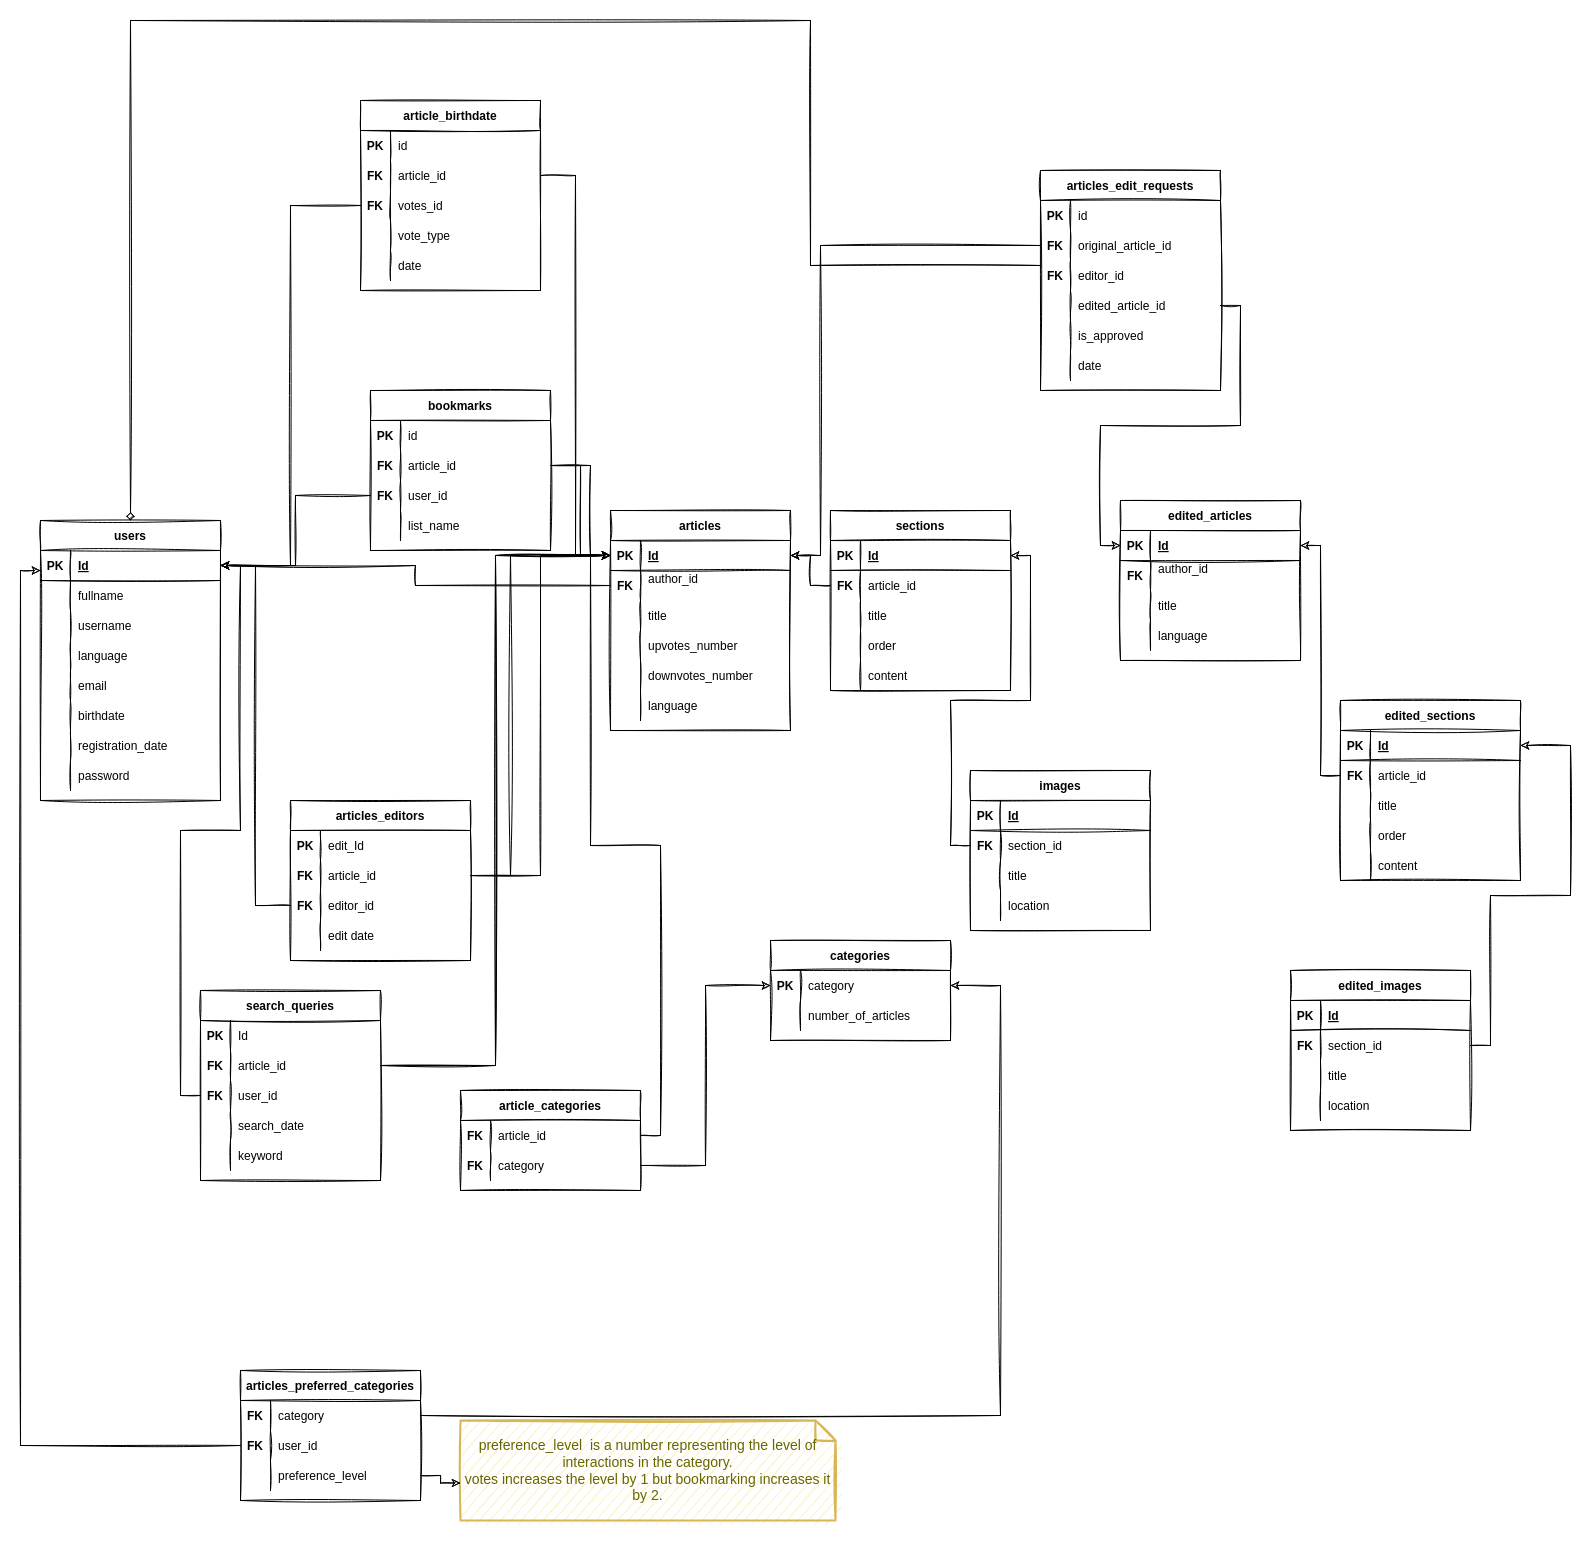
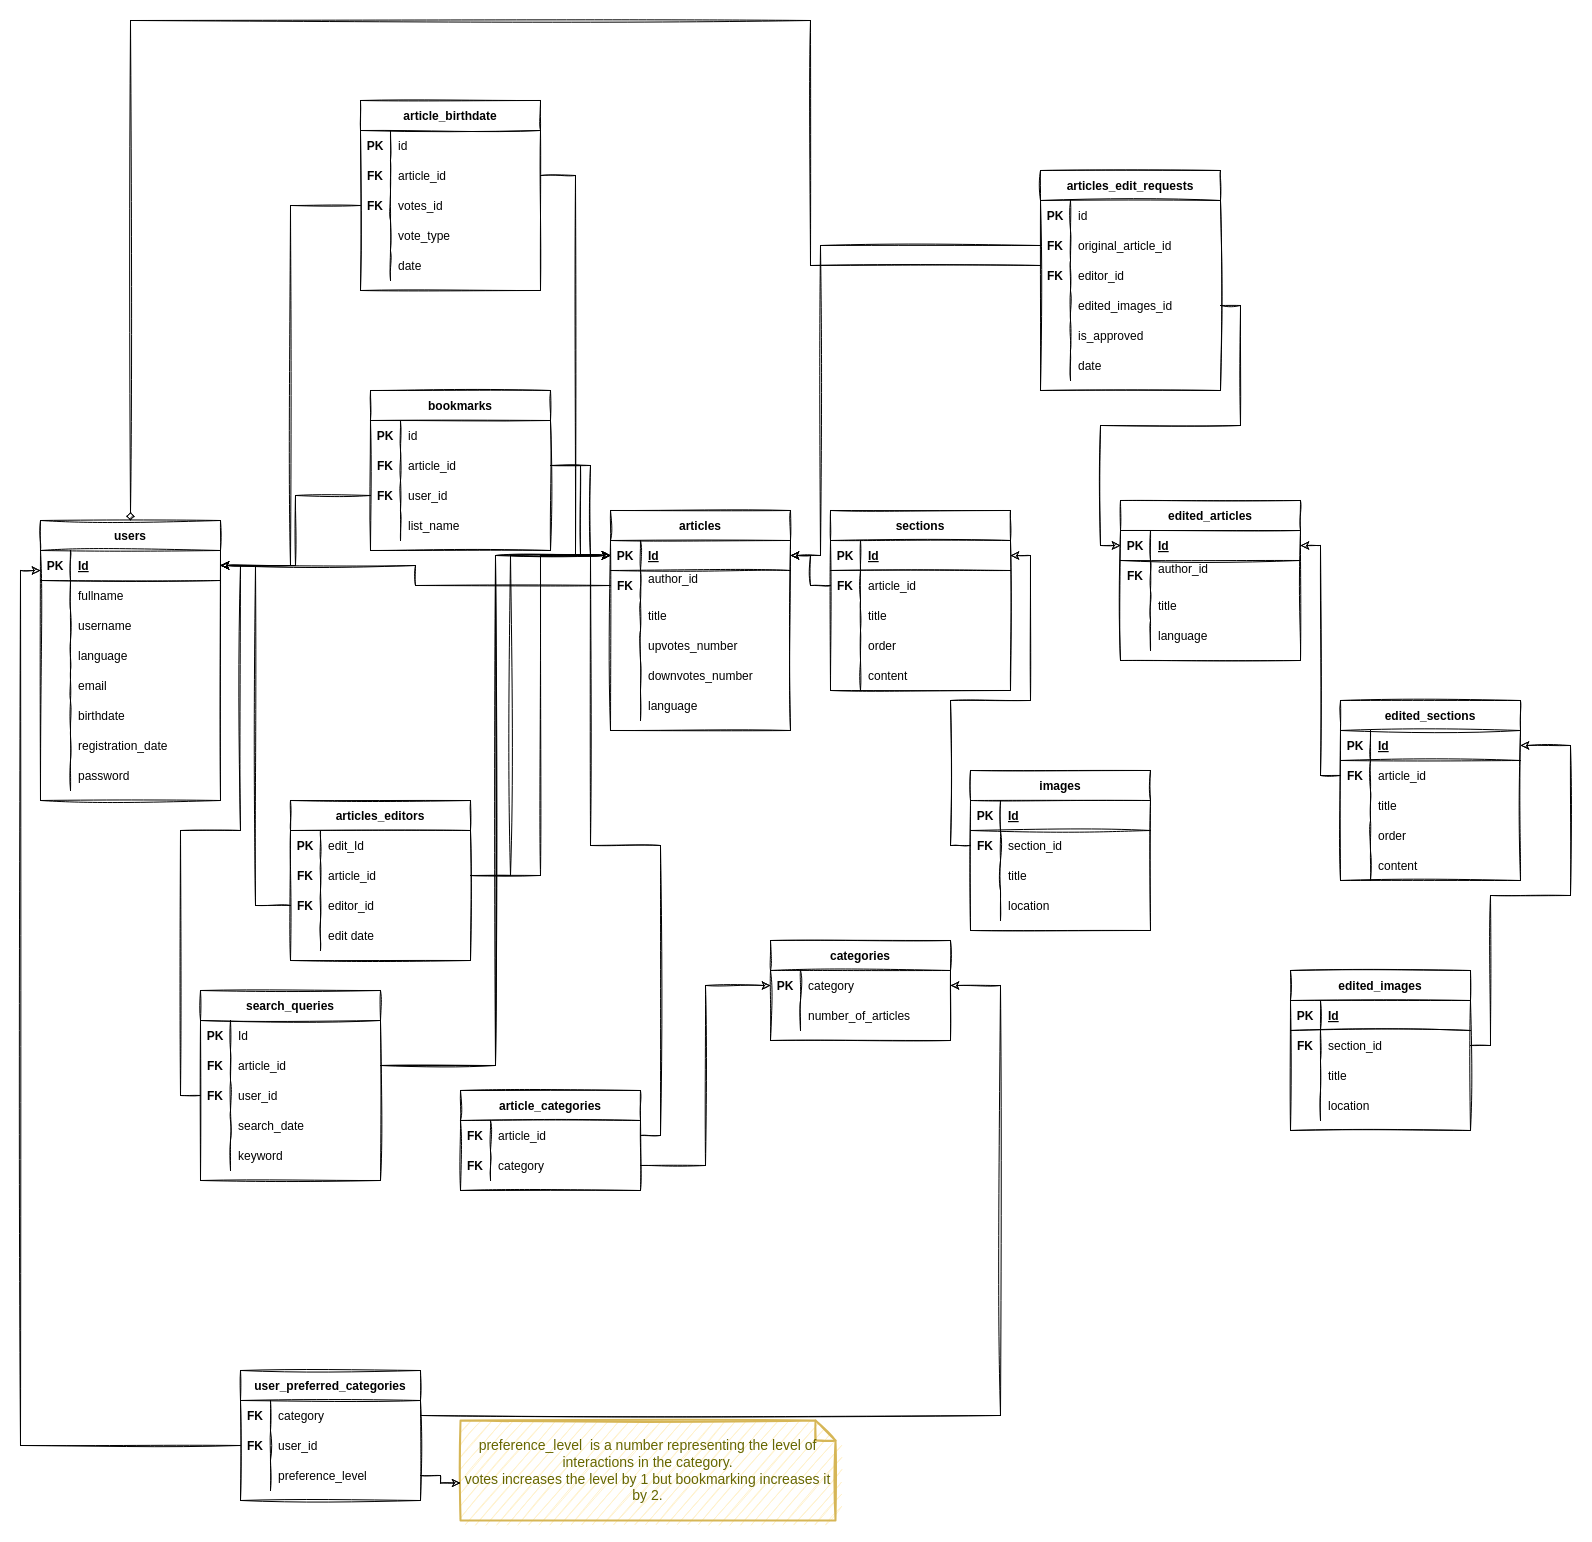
(1129, 306) -> (1127, 306)
(330, 1386) -> (330, 1386)
